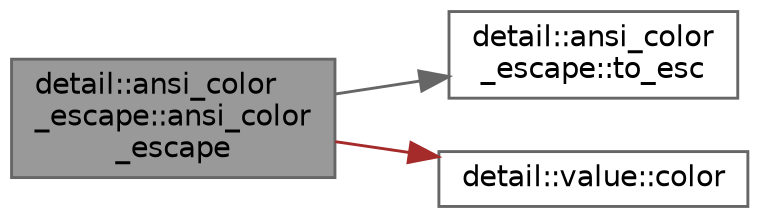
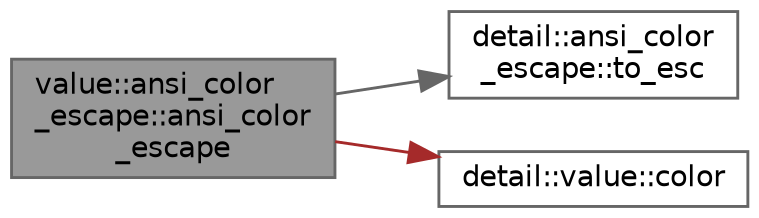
(173, 118) -> (173, 118)
